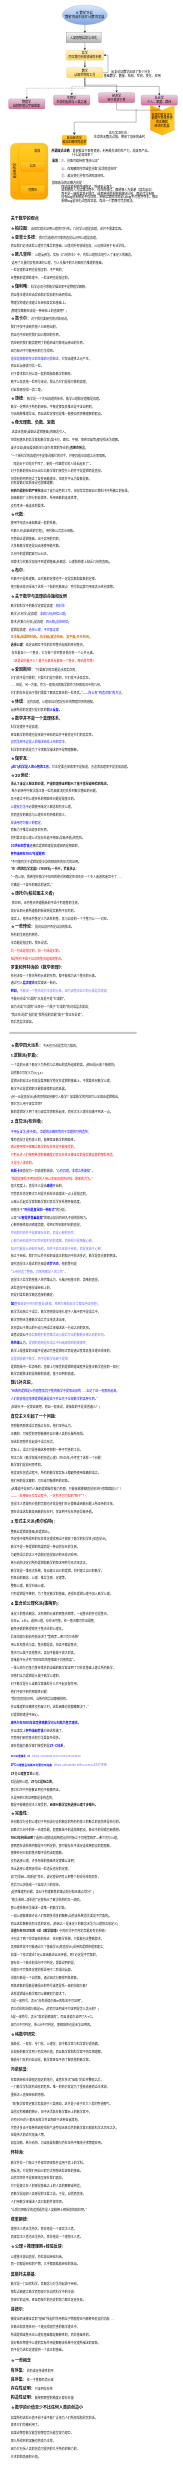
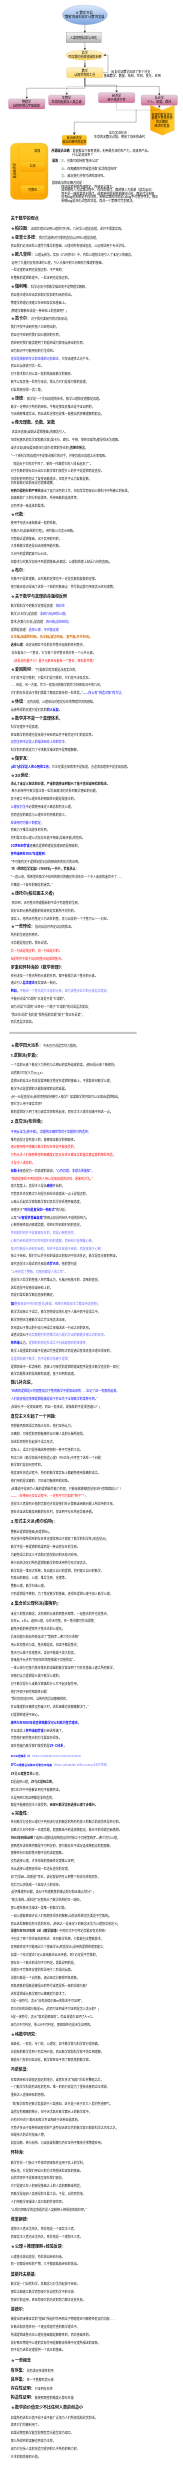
(85, 55) -> (85, 55)
(52, 88) -> (52, 88)
(72, 100) -> (67, 100)
(137, 110) -> (137, 110)
